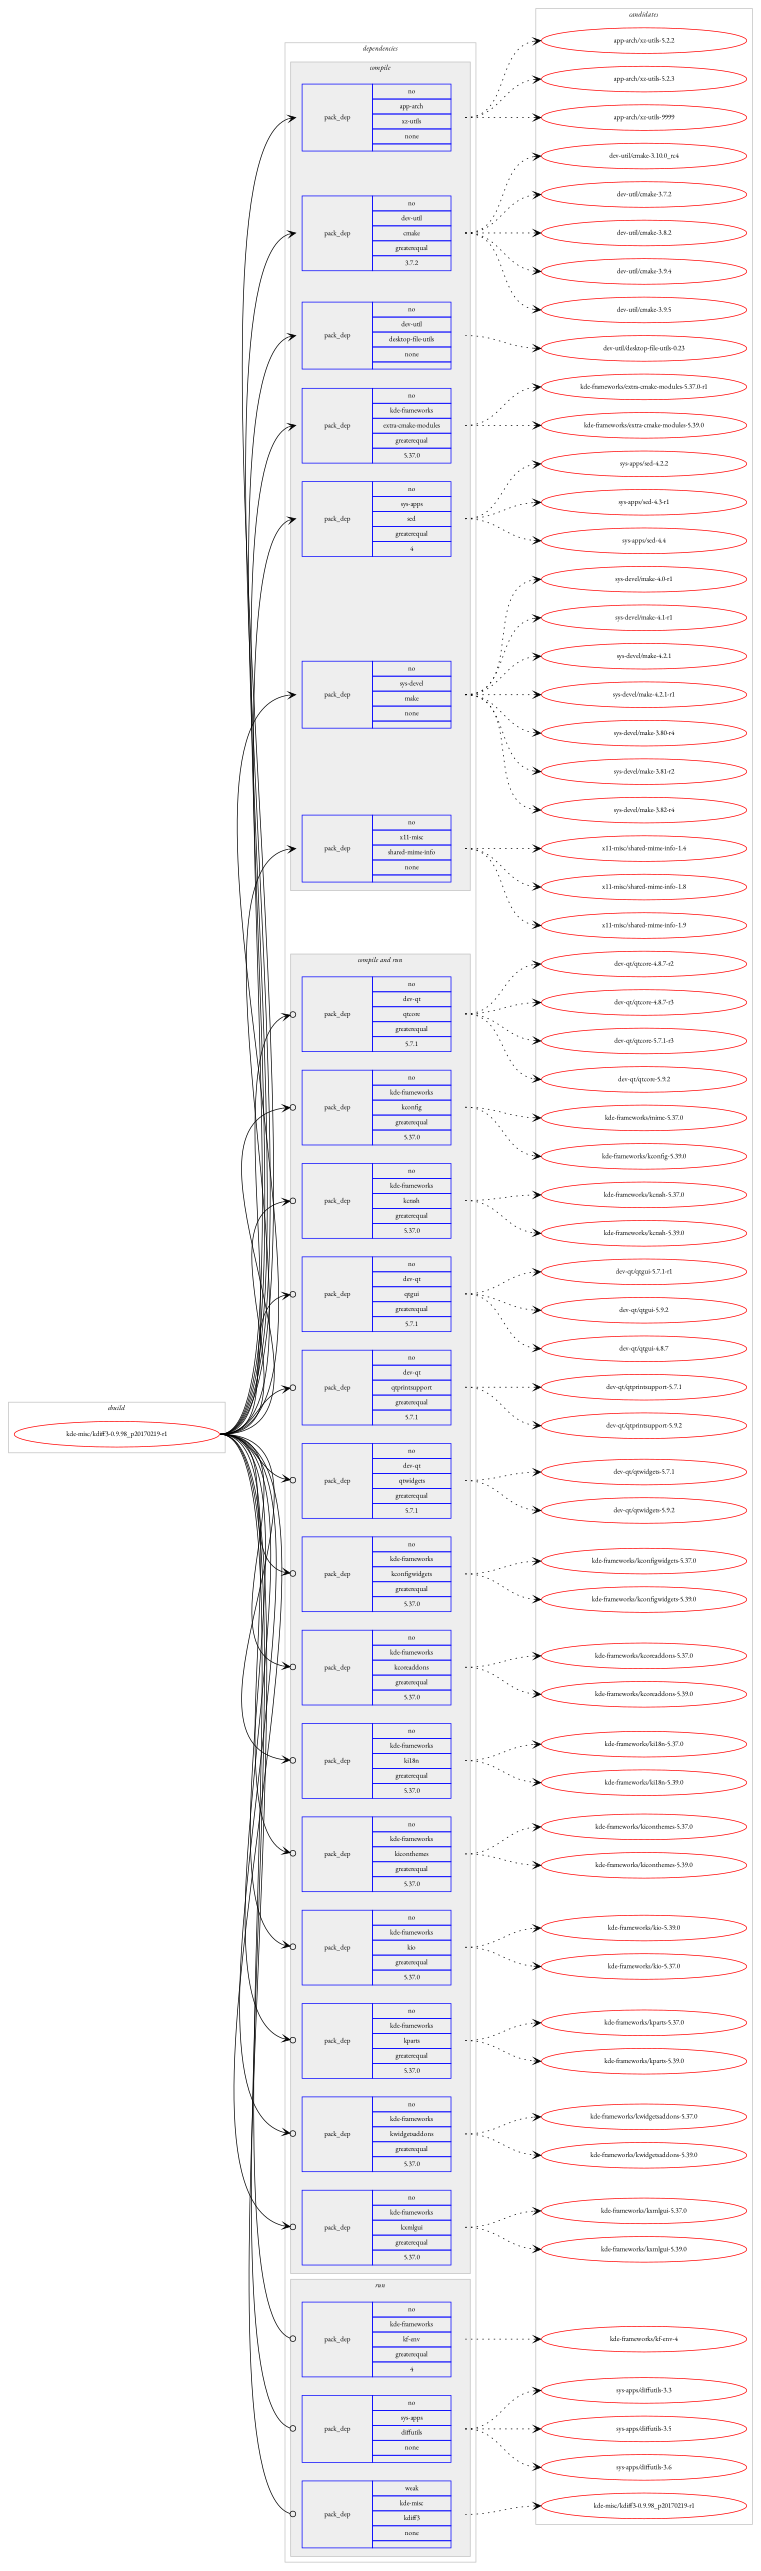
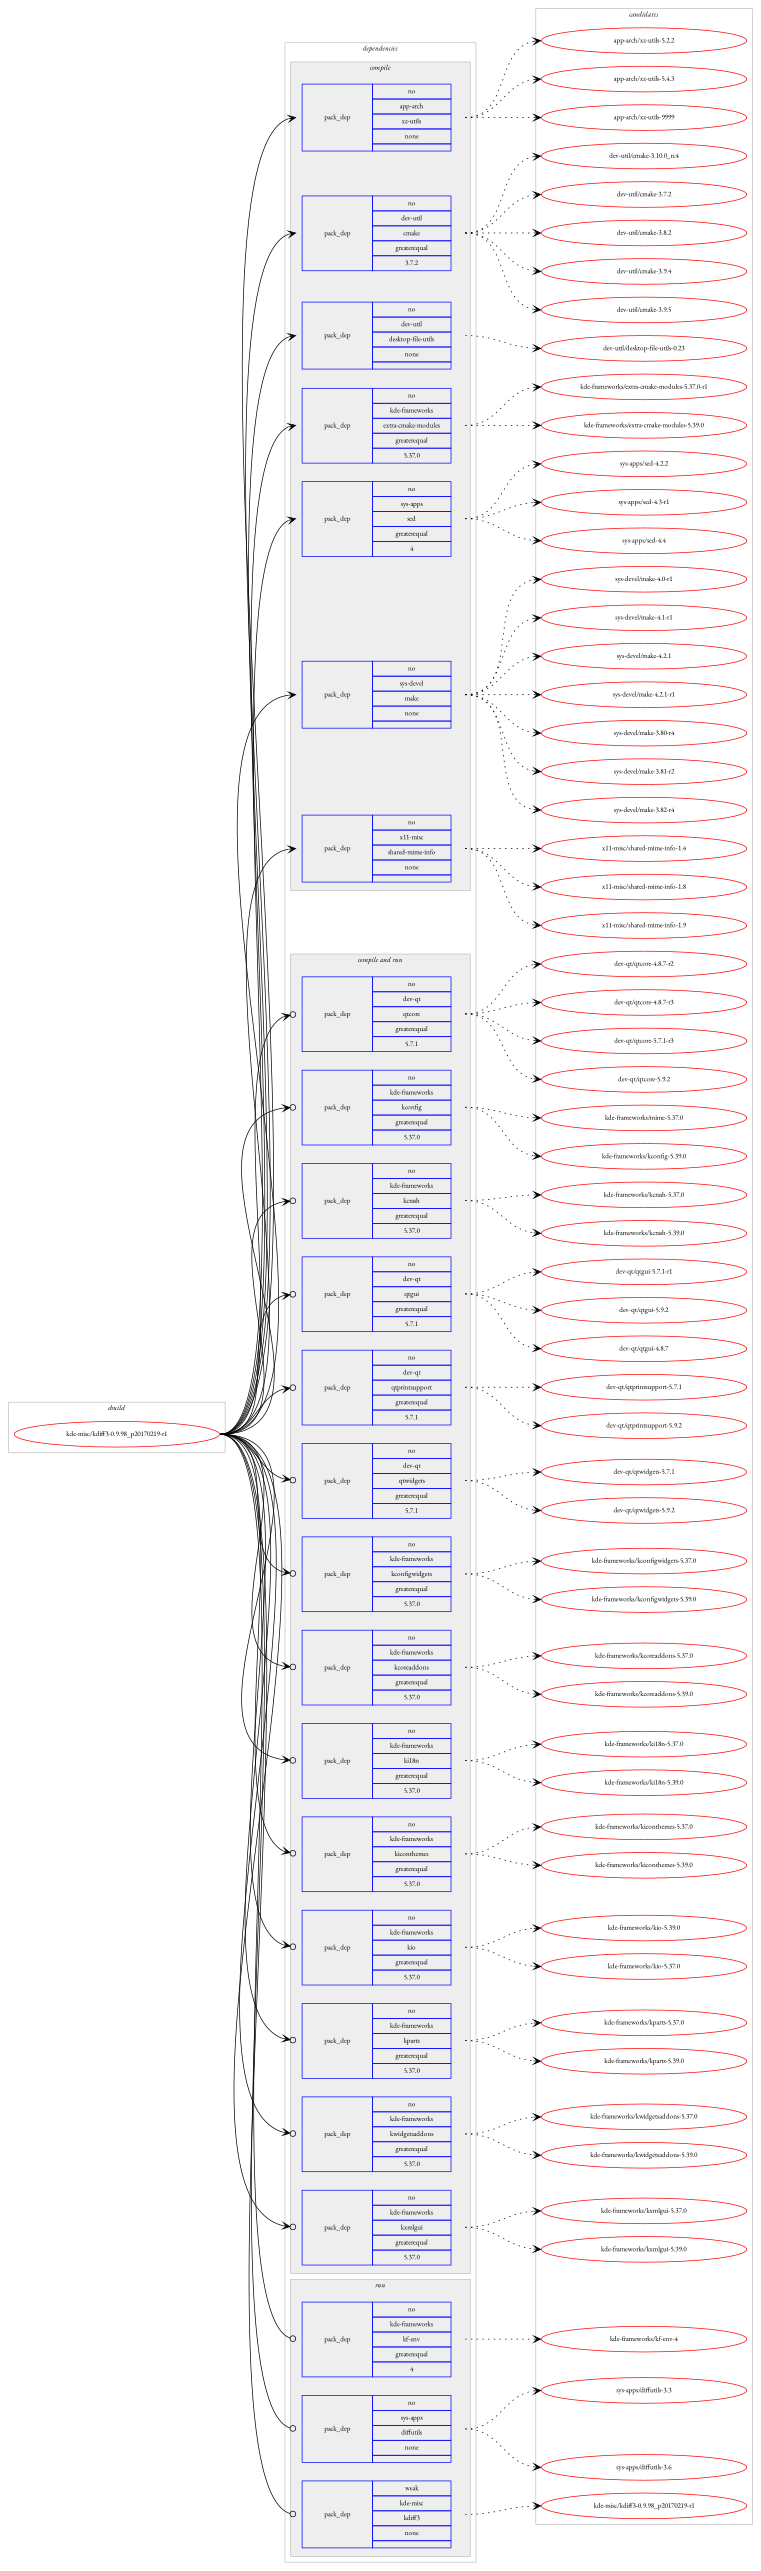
(644, 79) -> (644, 79)
(644, 2429) -> none
